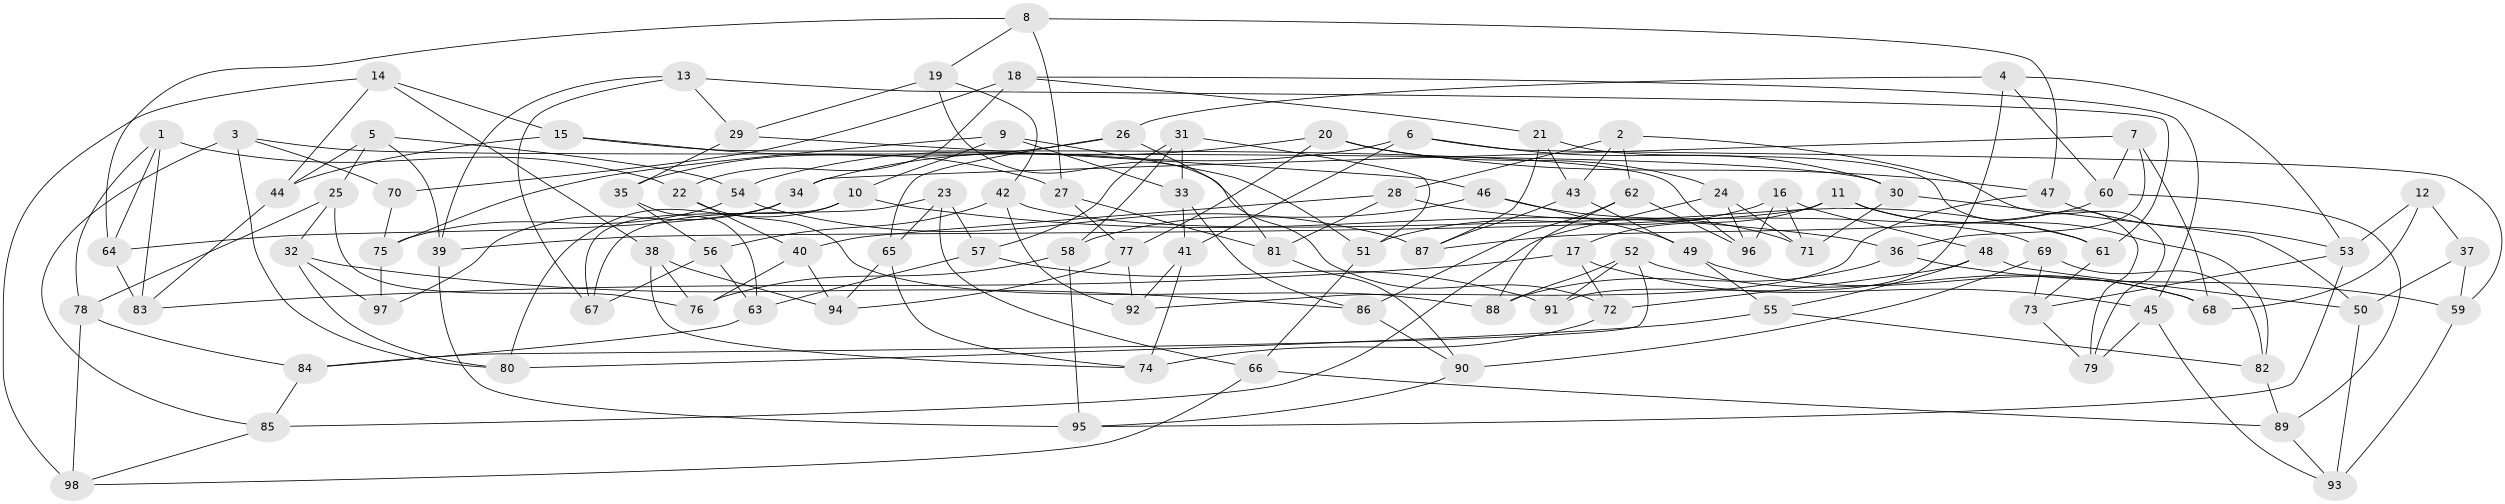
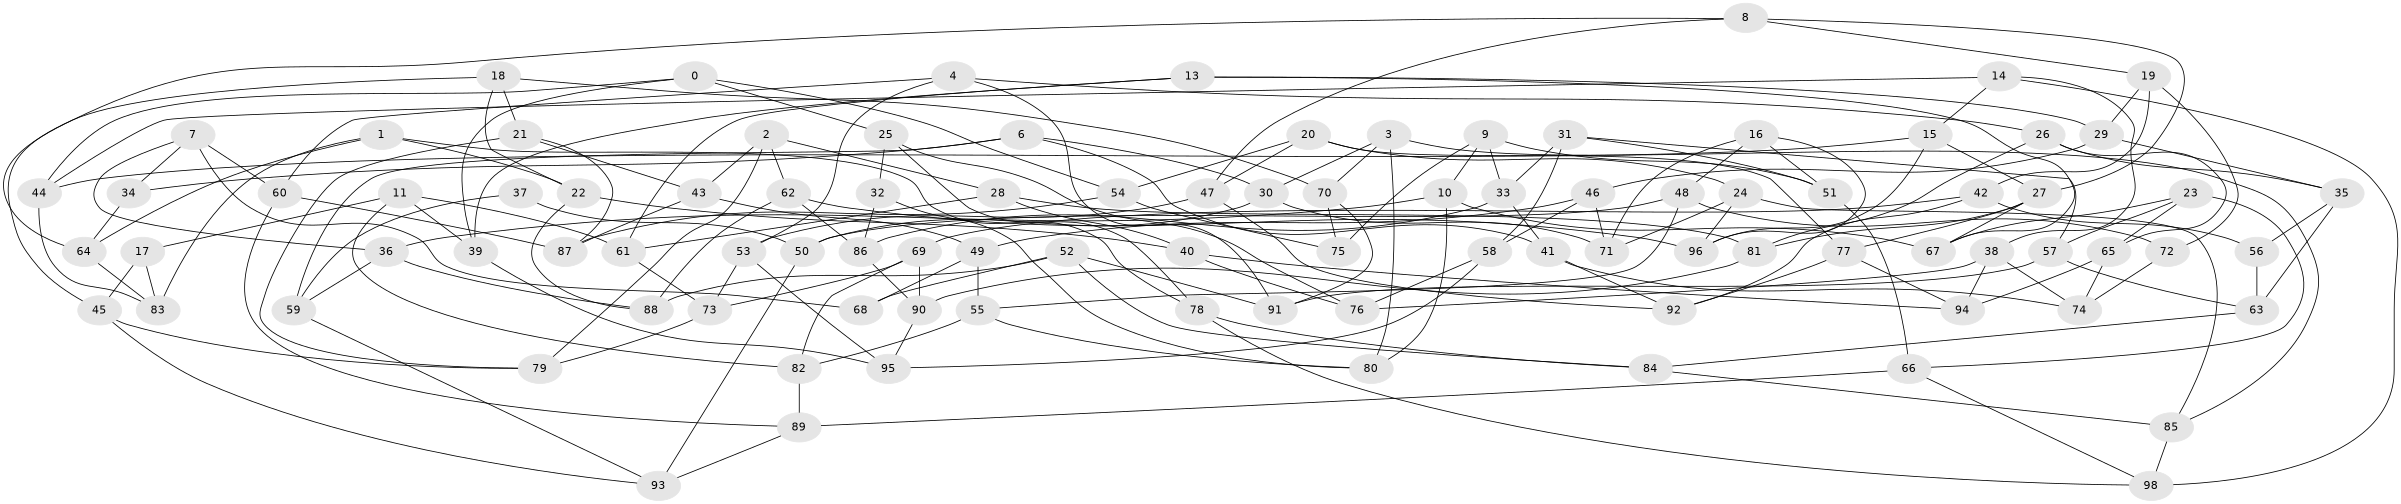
(373, 135) -> (695, 76)
(2423, 193) -> none
none -> (1370, 263)
(656, 279) -> (1983, 225)
(1596, 287) -> none
(381, 310) -> none
